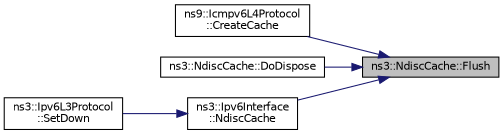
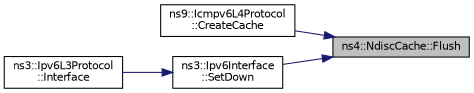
(243, 67) -> none
(431, 67) -> (401, 47)
(63, 114) -> (63, 72)
(243, 114) -> (228, 72)
